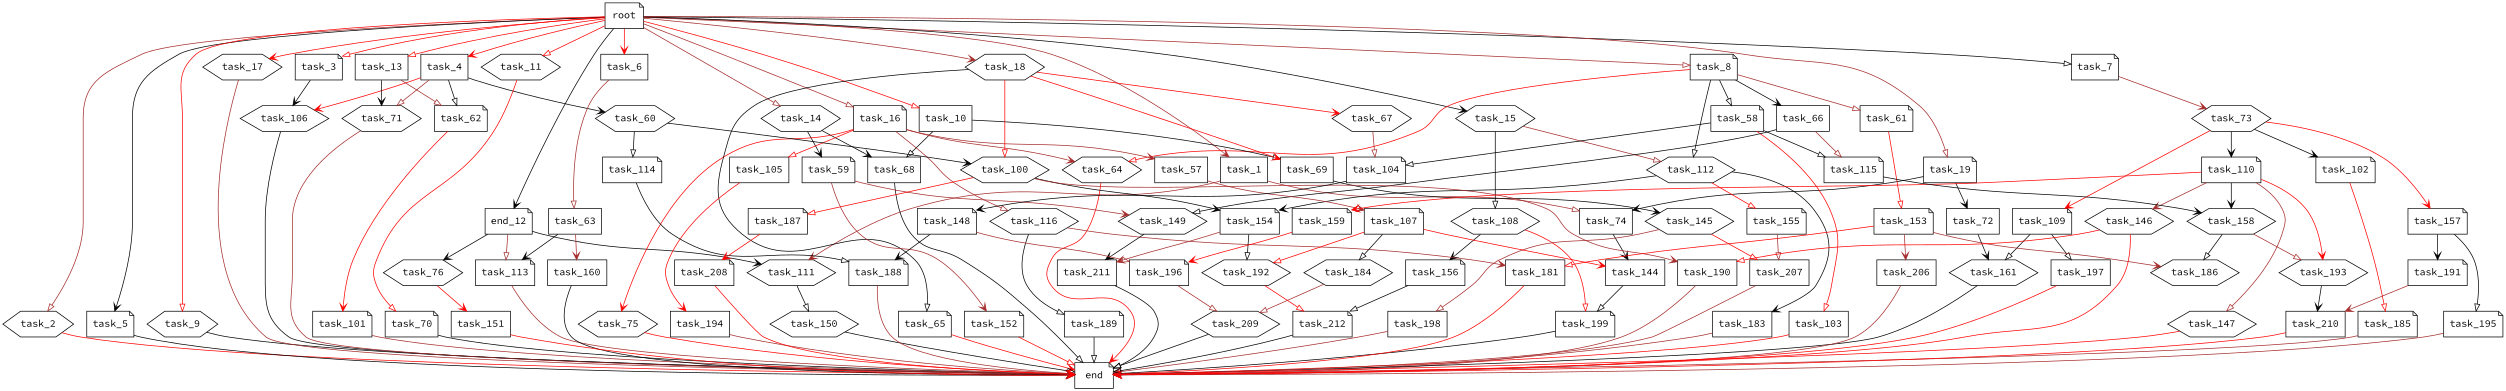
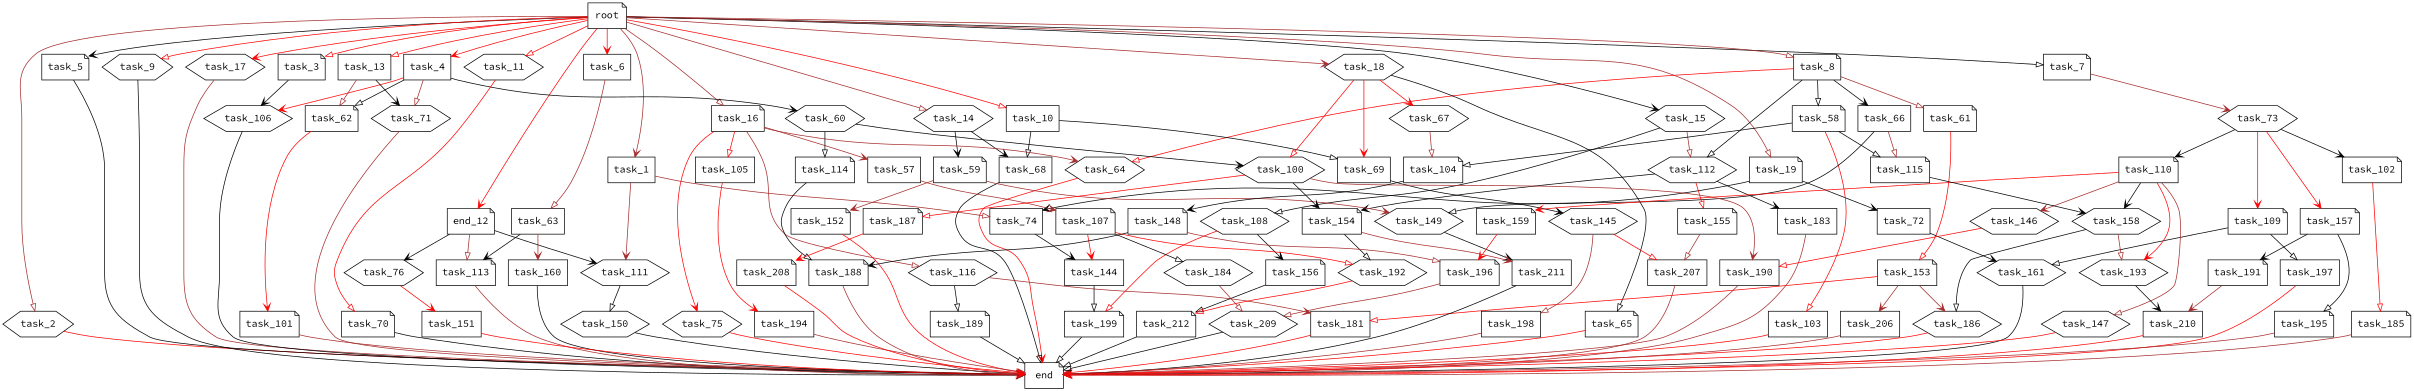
(560, 112) -> (537, 114)
(1892, 347) -> (1500, 362)
